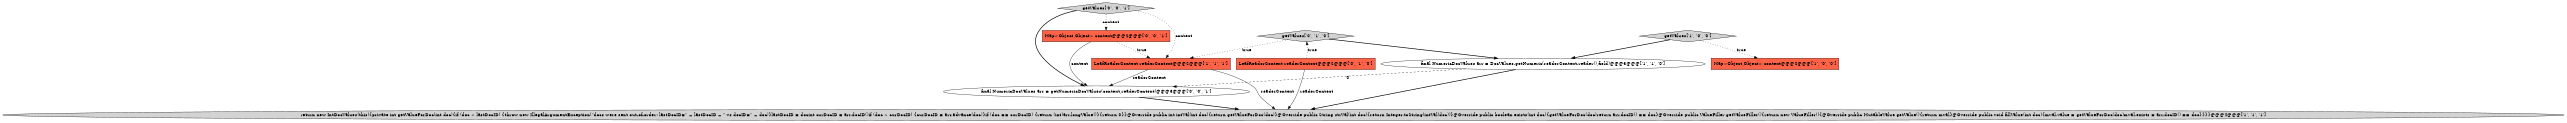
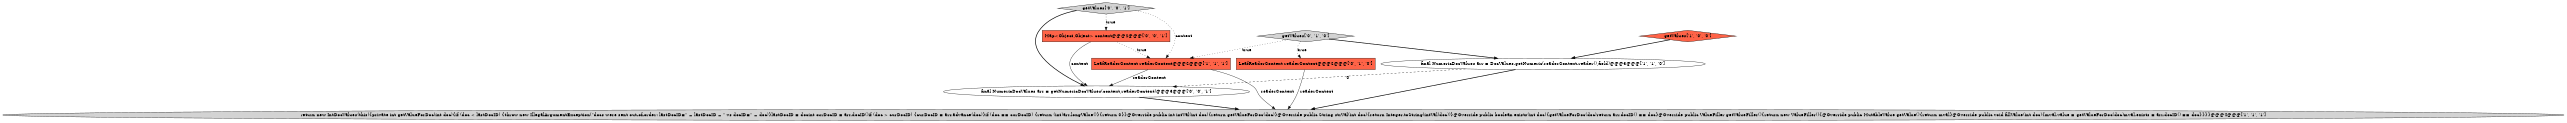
(1111, 22) -> (1111, 22)
(1688, 36) -> (1688, 36)
(1307, 52) -> (1297, 48)
(1775, 64) -> none
